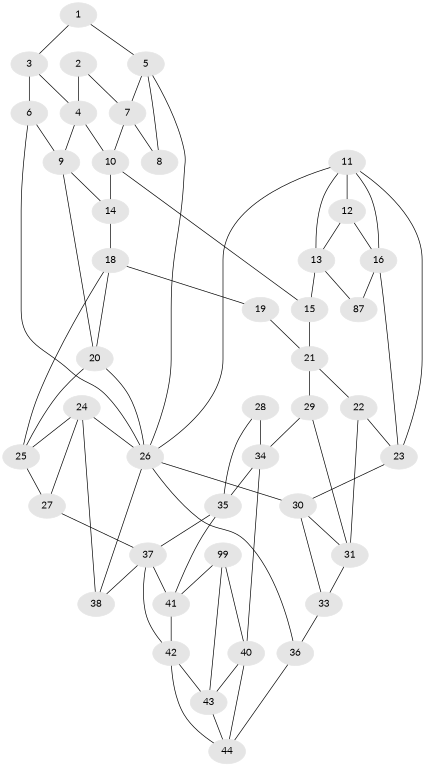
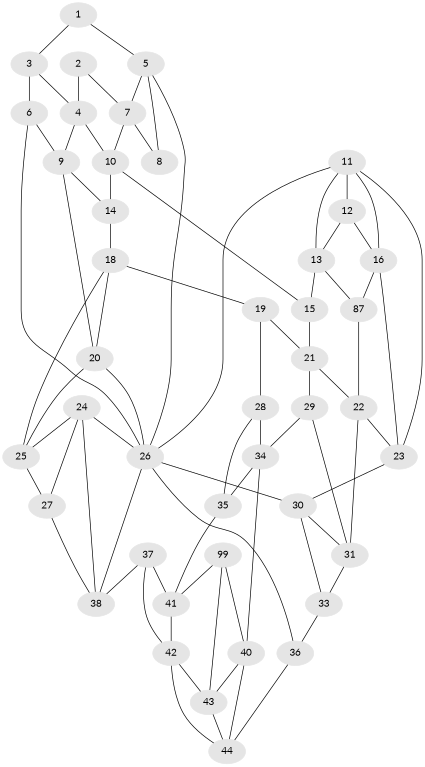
none -> (261, 359)
none -> (359, 359)
(98, 531) -> (69, 556)
(185, 531) -> none
